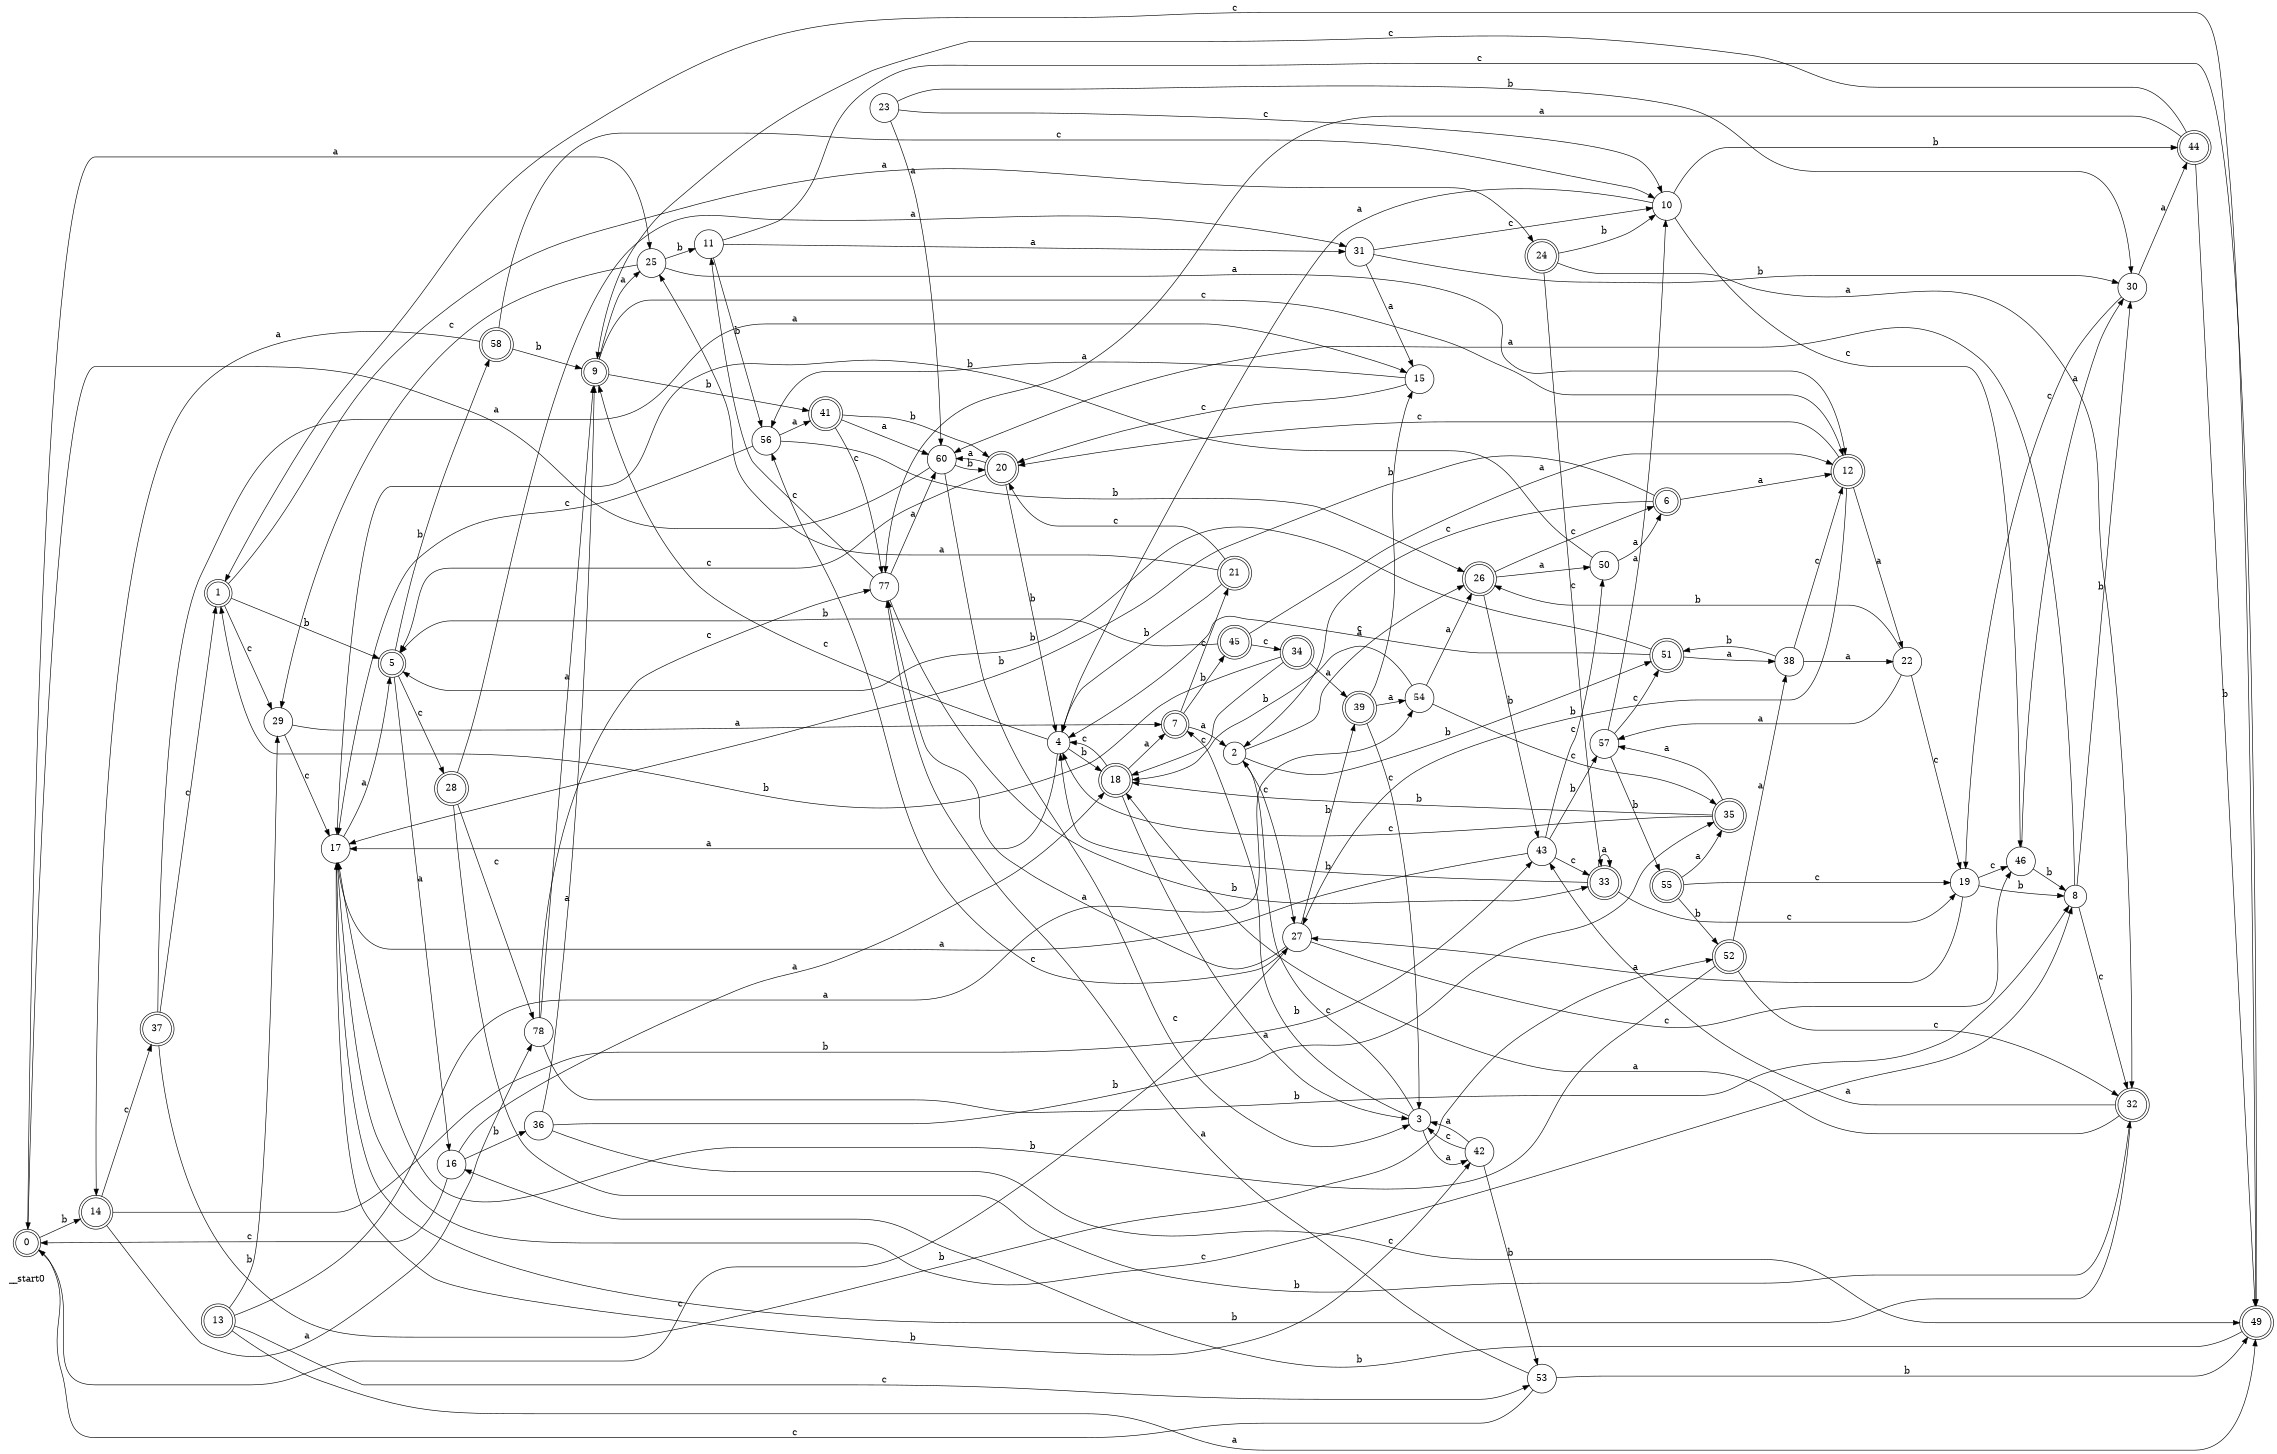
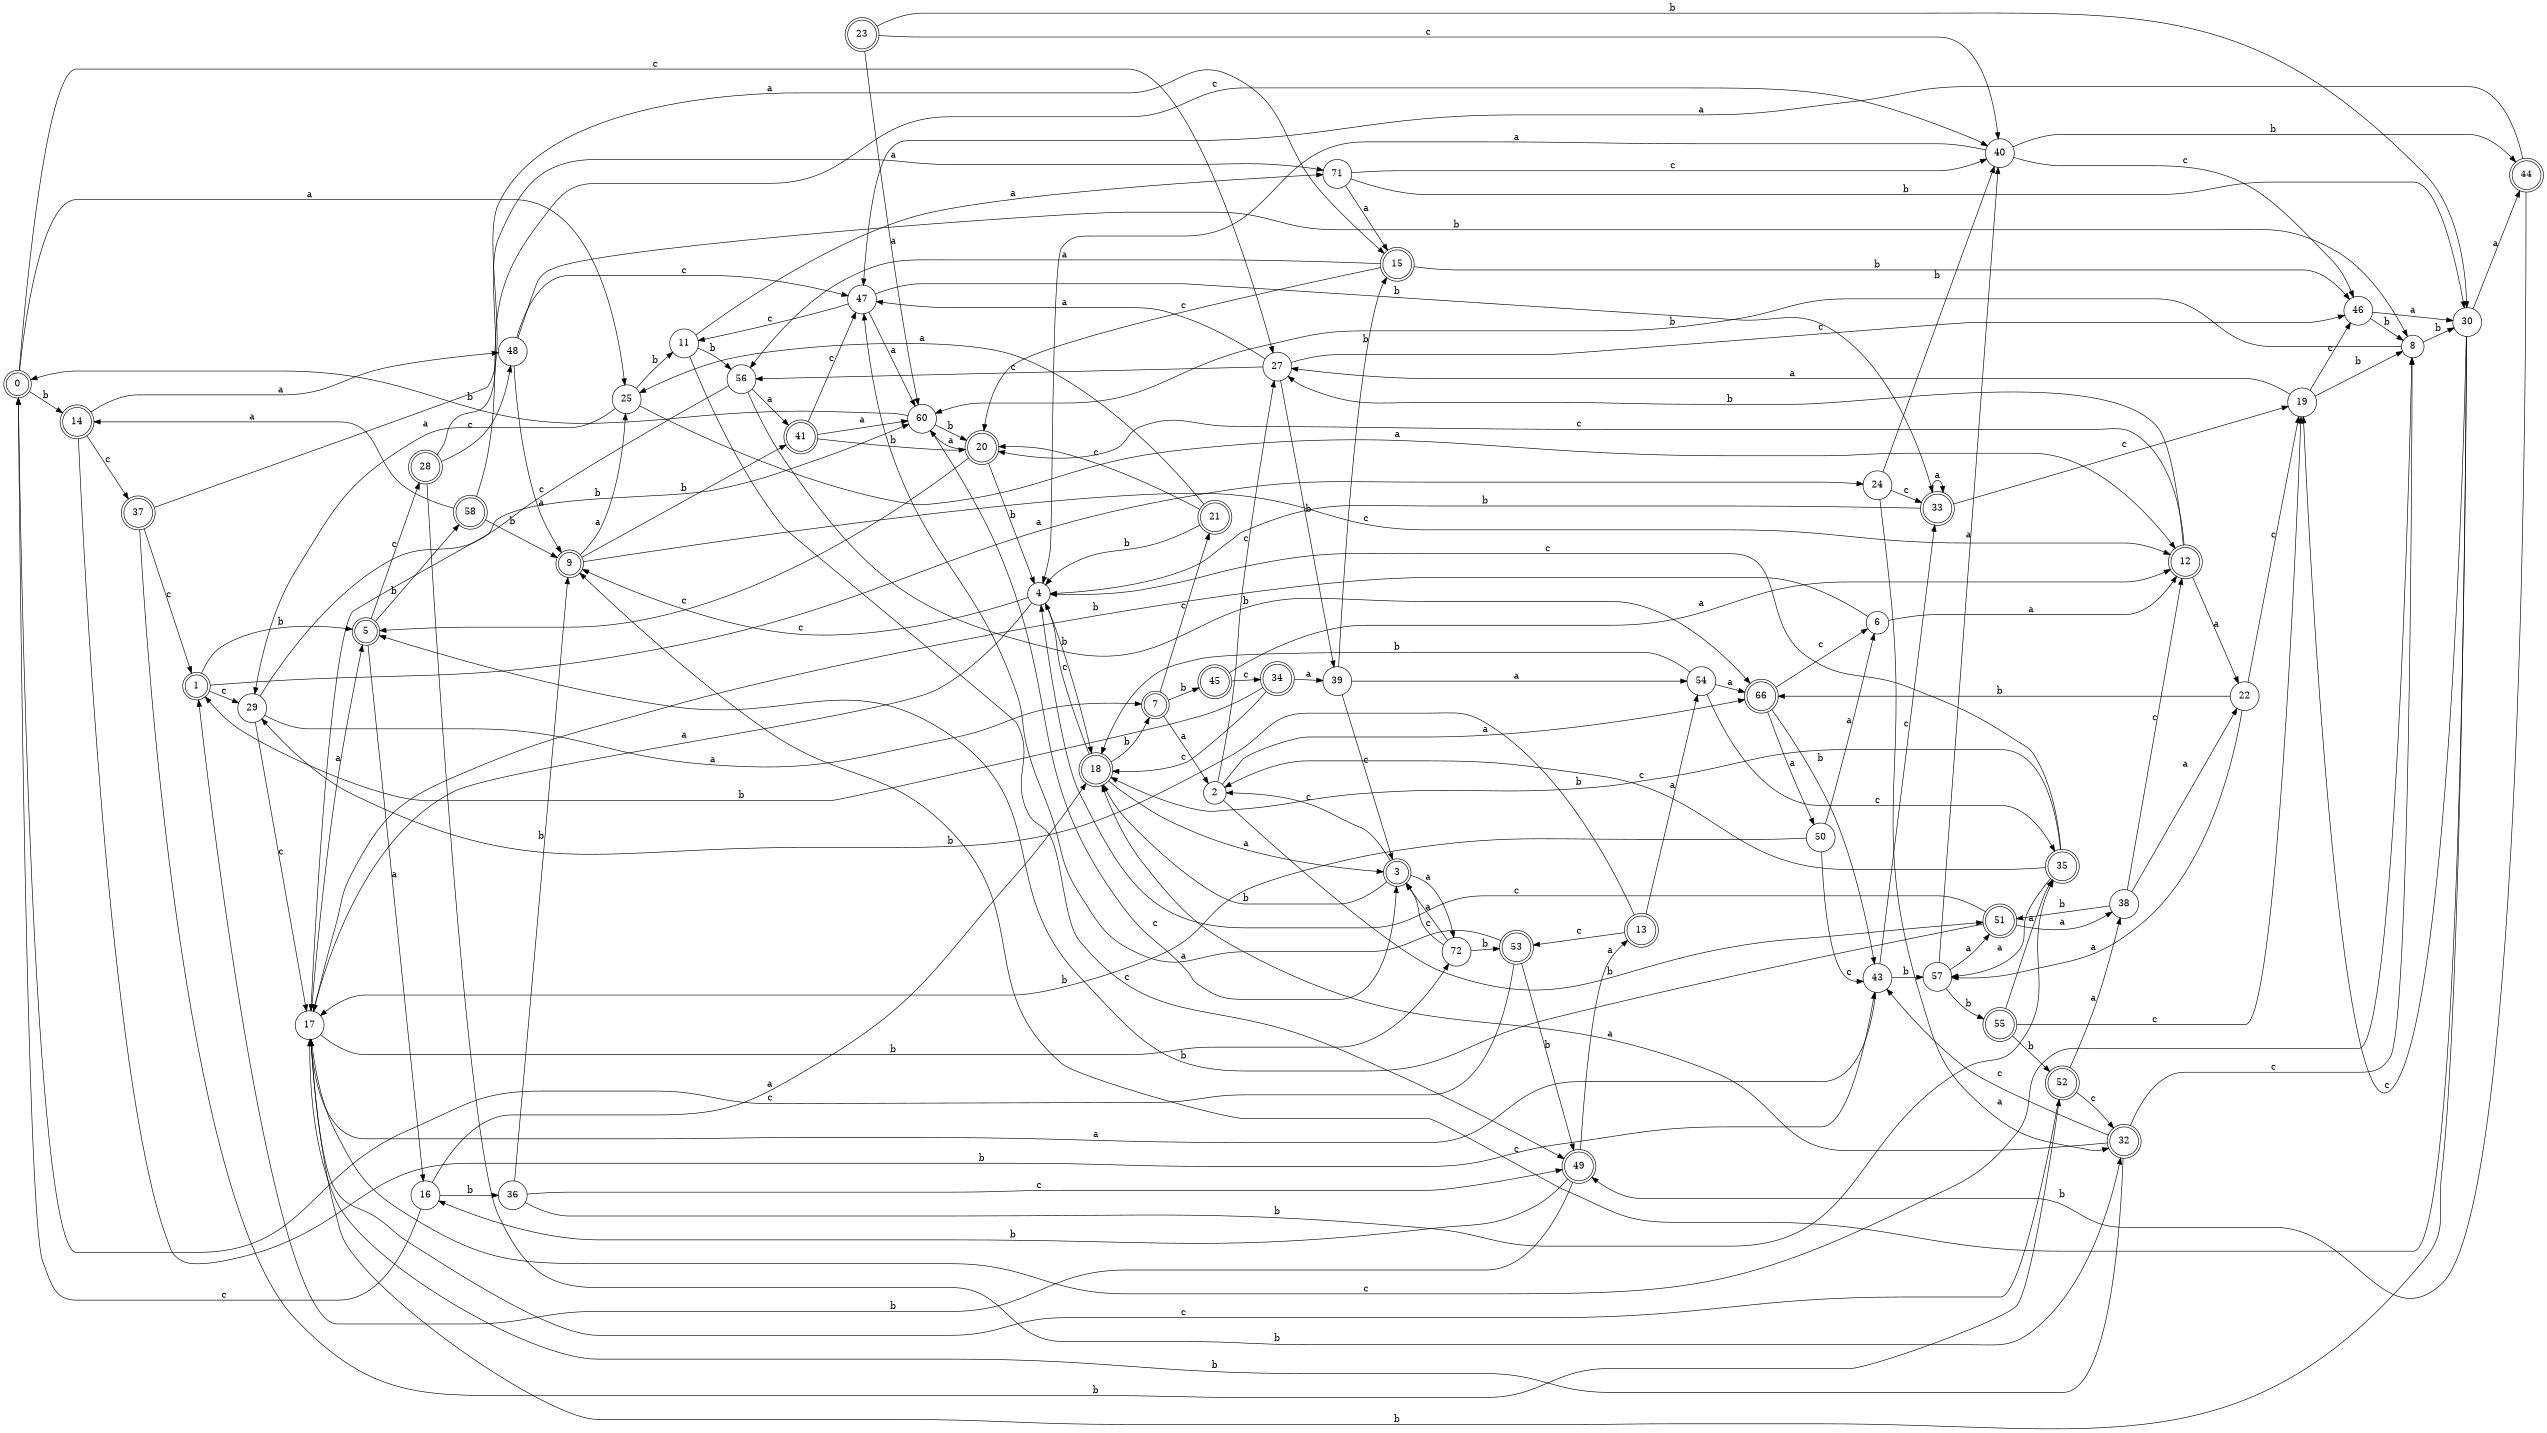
(1235, 8) -> (893, 1307)
(1334, 40) -> (1826, 1225)
(884, 108) -> (862, 35)
(1667, 206) -> (2000, 153)
(1360, 252) -> (1337, 174)
(1542, 256) -> (1877, 485)
none -> (1884, 270)
(452, 326) -> (425, 424)
(1511, 342) -> (1673, 322)
(1420, 379) -> (1397, 264)
(496, 410) -> (470, 398)
(1667, 502) -> (1877, 623)
none -> (549, 504)
(1406, 555) -> (1644, 787)
(1479, 579) -> (1761, 696)
(884, 587) -> (862, 299)
(809, 620) -> none
(1636, 698) -> (1969, 949)
(1360, 708) -> (1337, 681)
(1579, 726) -> (1828, 922)
(1147, 744) -> (1127, 742)
(567, 899) -> (541, 836)
(1261, 953) -> (1236, 902)
(2102, 995) -> (2405, 857)
(539, 1032) -> (513, 352)
(1848, 1091) -> (2000, 1074)
(1420, 1120) -> (1397, 873)
(1033, 1147) -> (1184, 1313)
(1479, 1152) -> (1457, 952)
(27, 1279) -> none
(1542, 1379) -> (1517, 947)
none -> (1745, 1424)
(1268, 1450) -> (1590, 1043)
